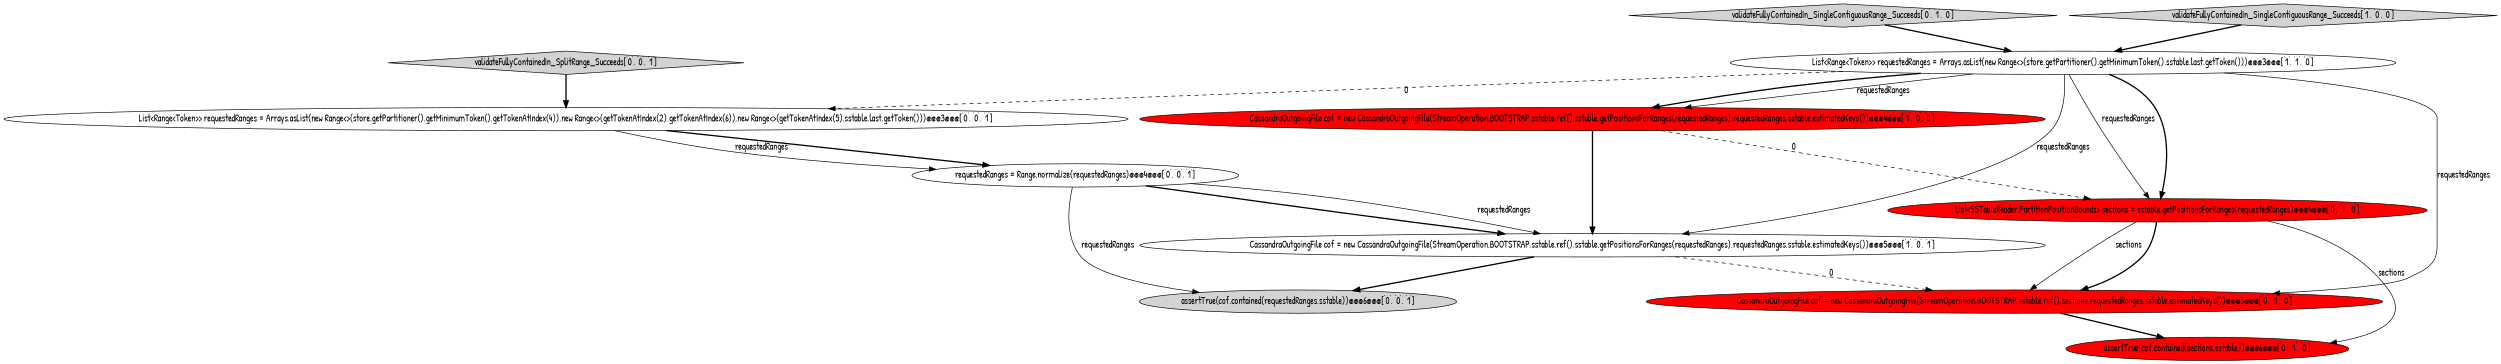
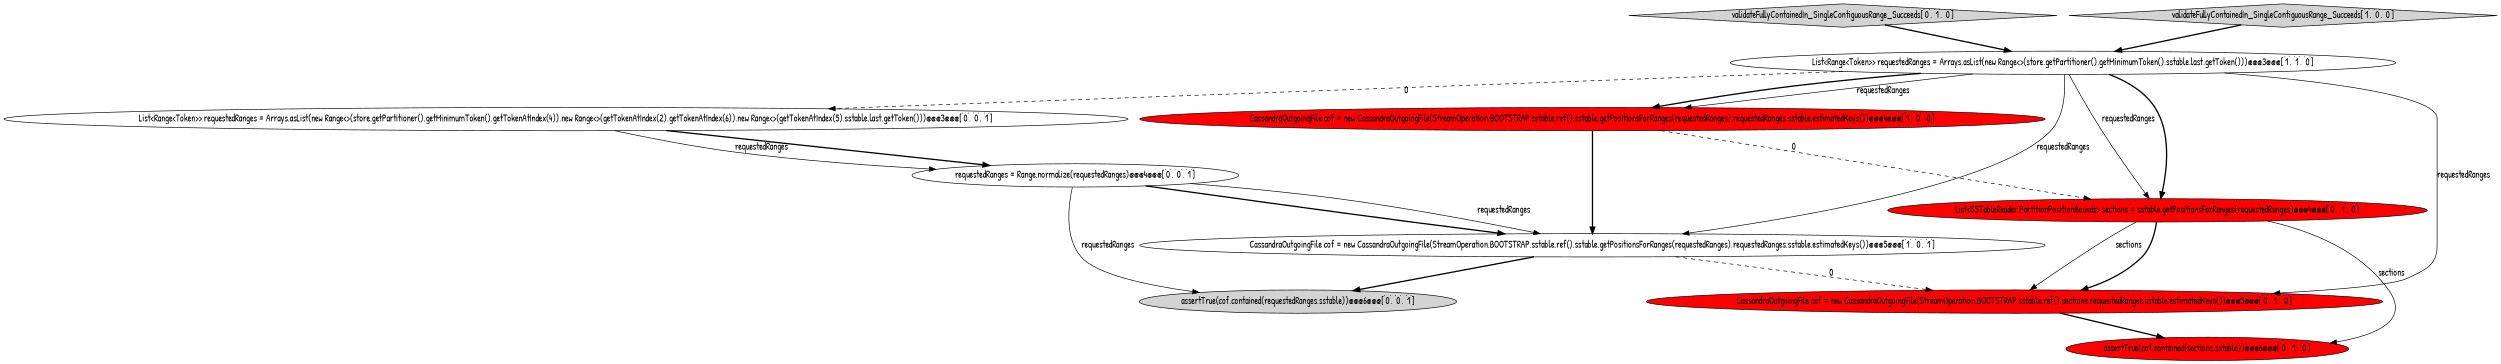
(566, 63) -> none
